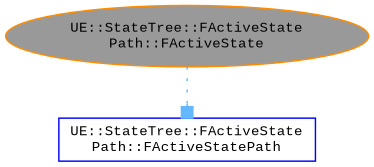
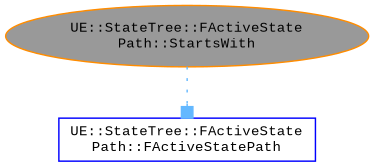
(187, 36) -> (187, 36)
